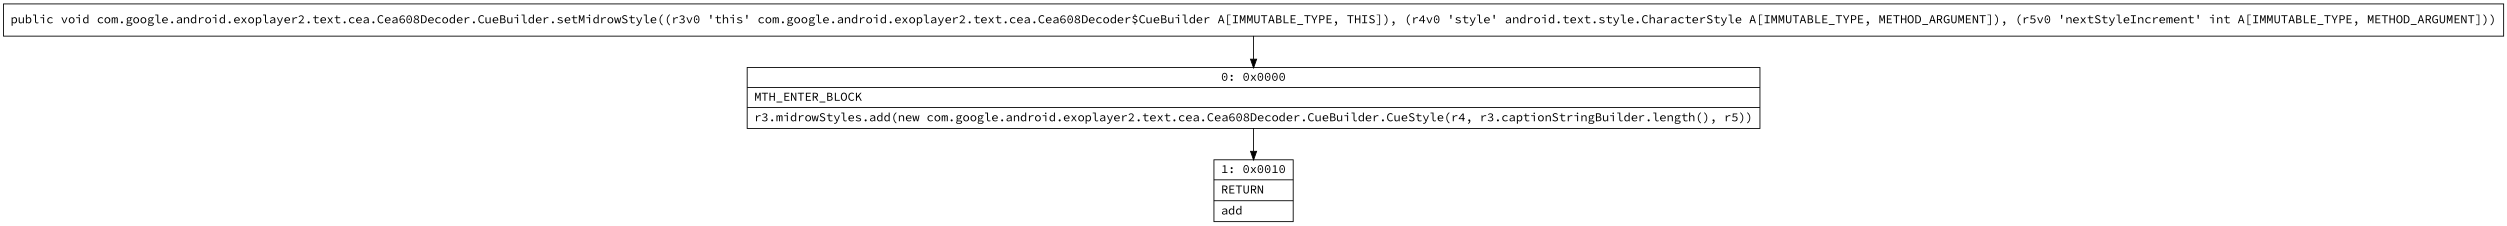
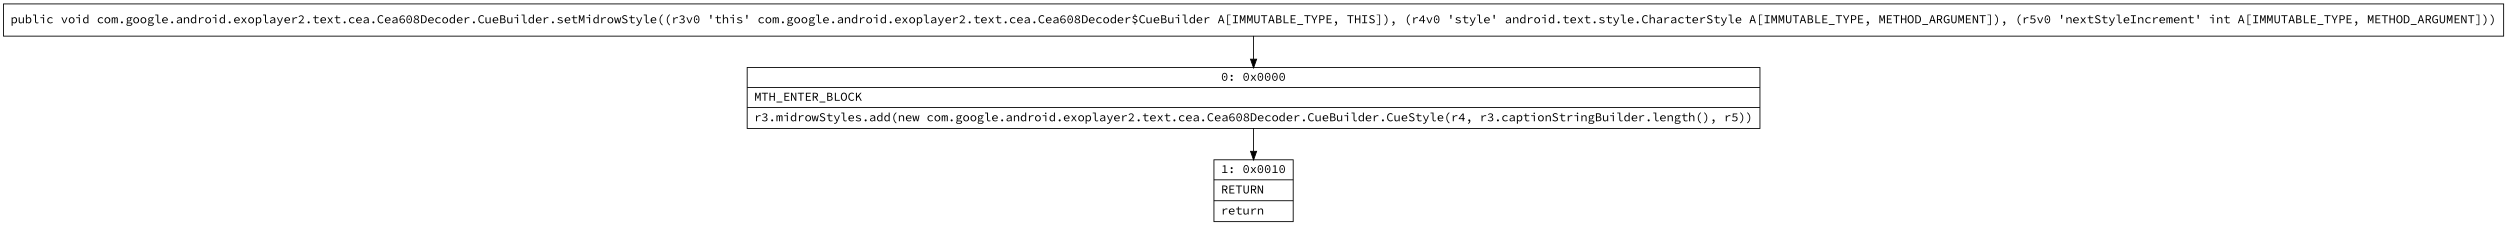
(1232, 211) -> (1243, 211)
